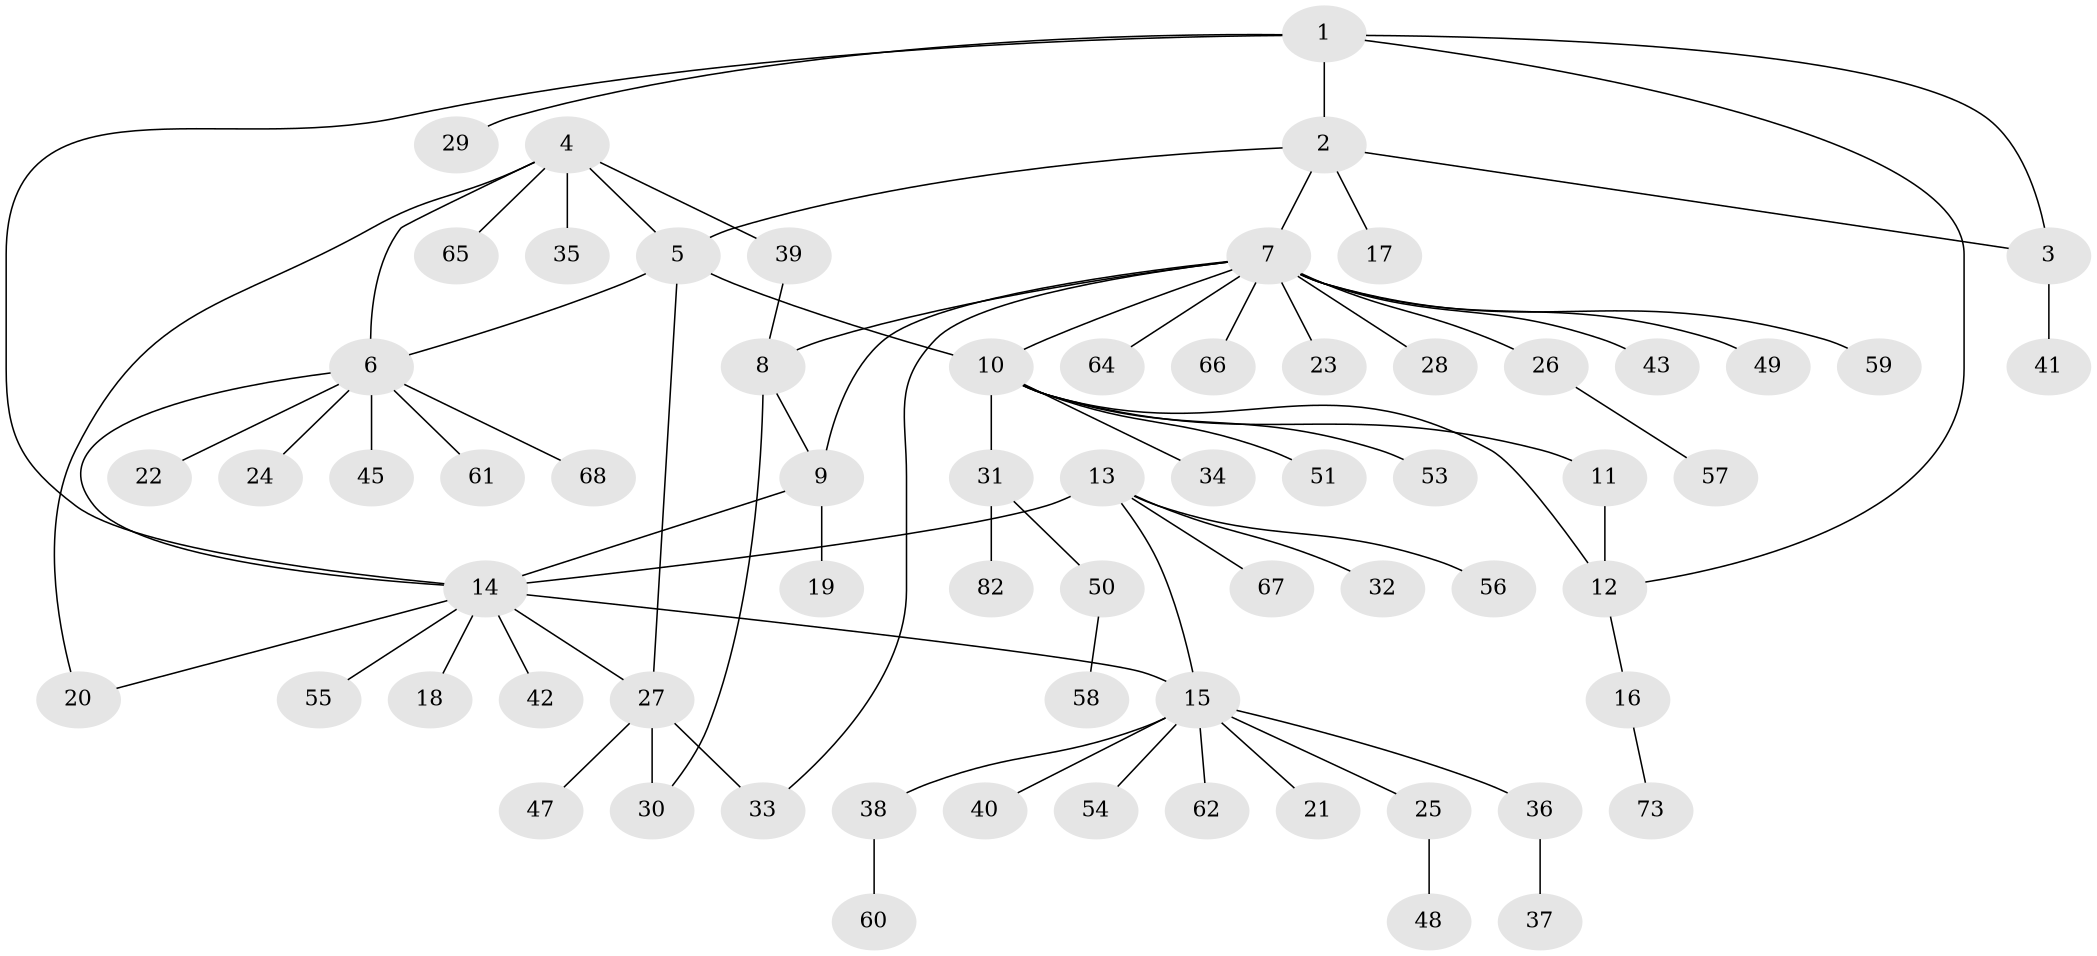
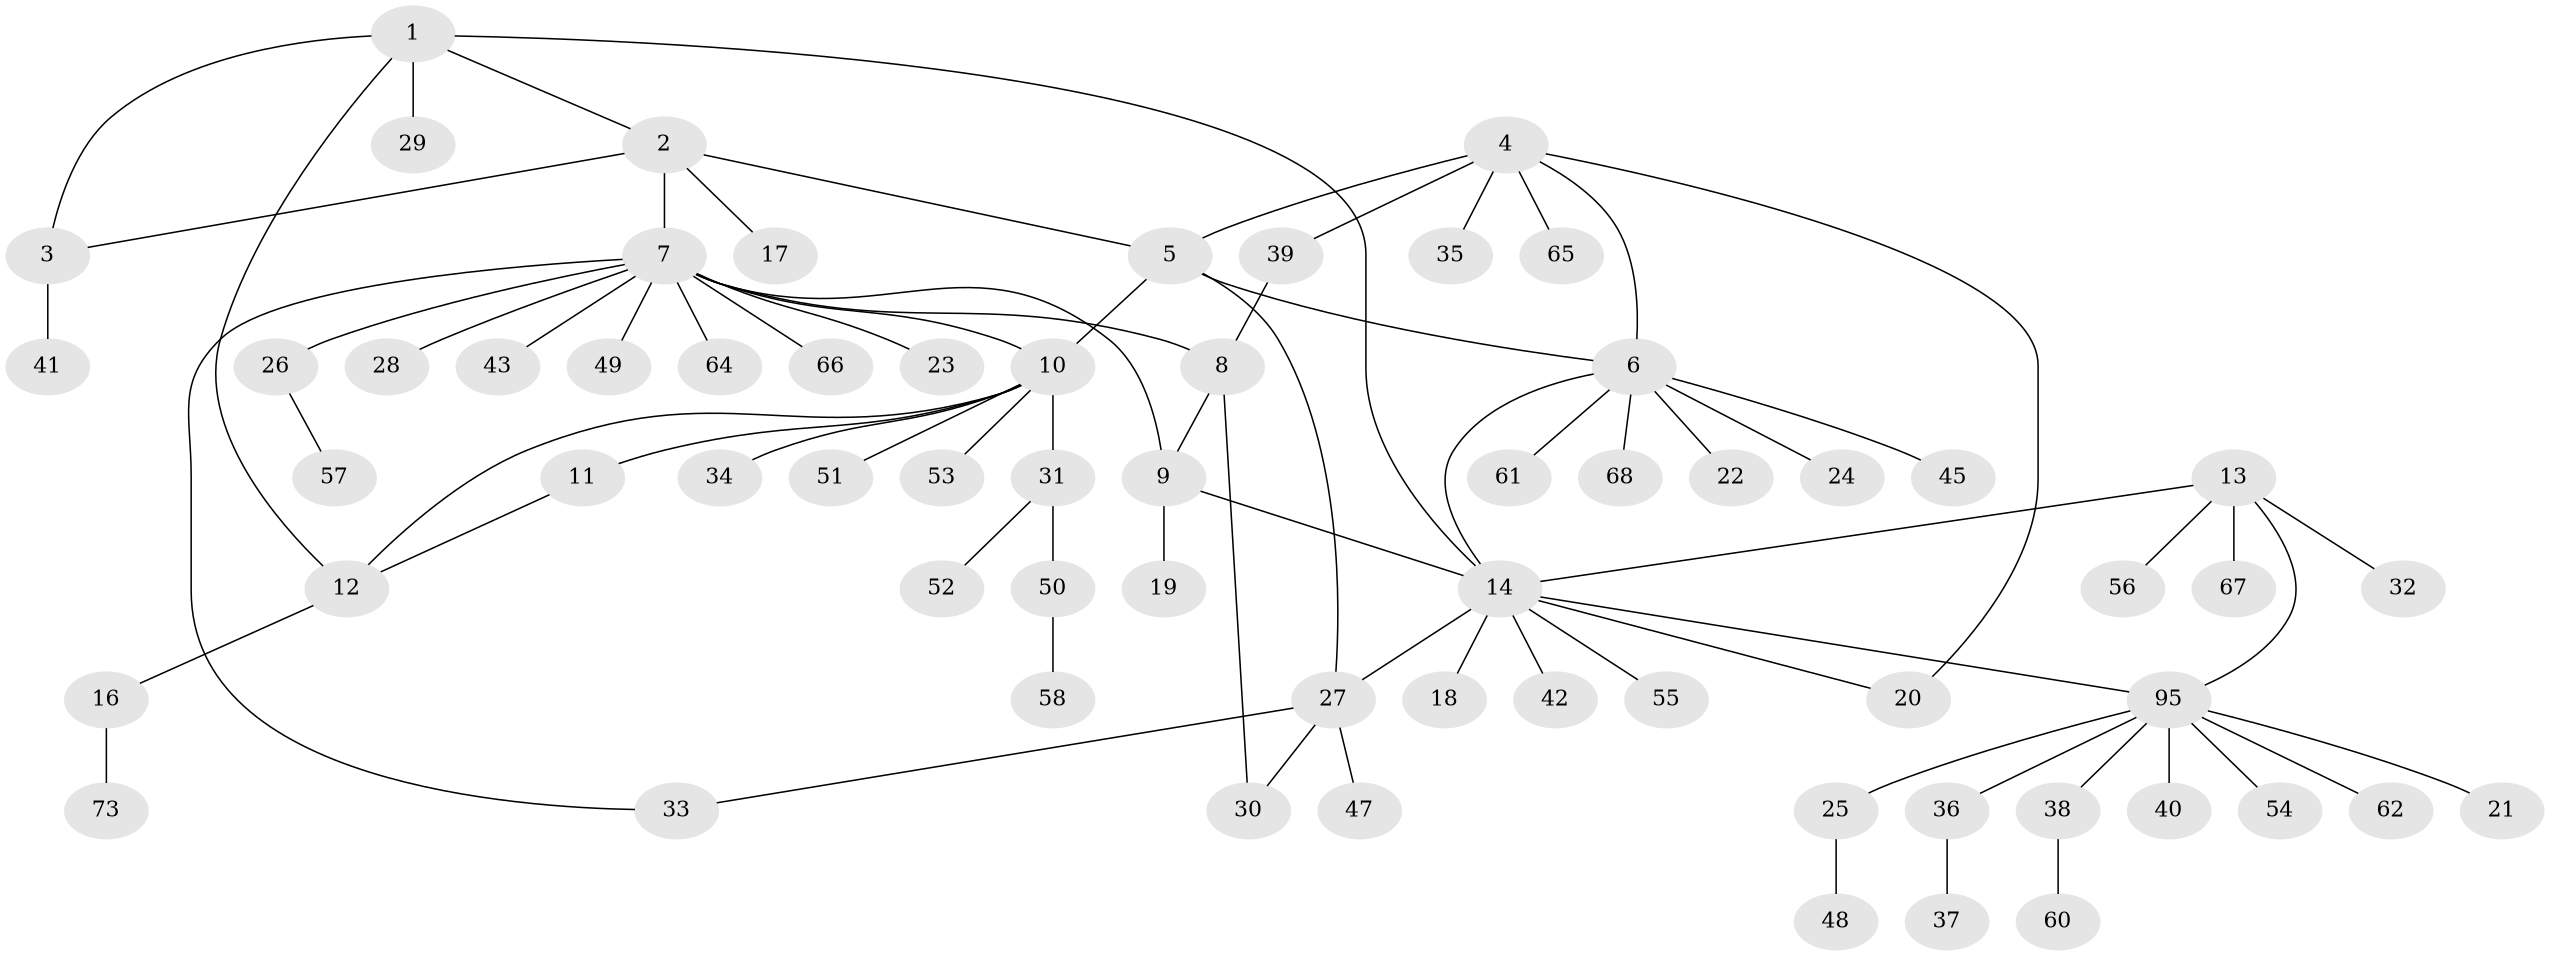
(1879, 367) -> none
(991, 589) -> (942, 589)
(1198, 700) -> (2169, 700)
